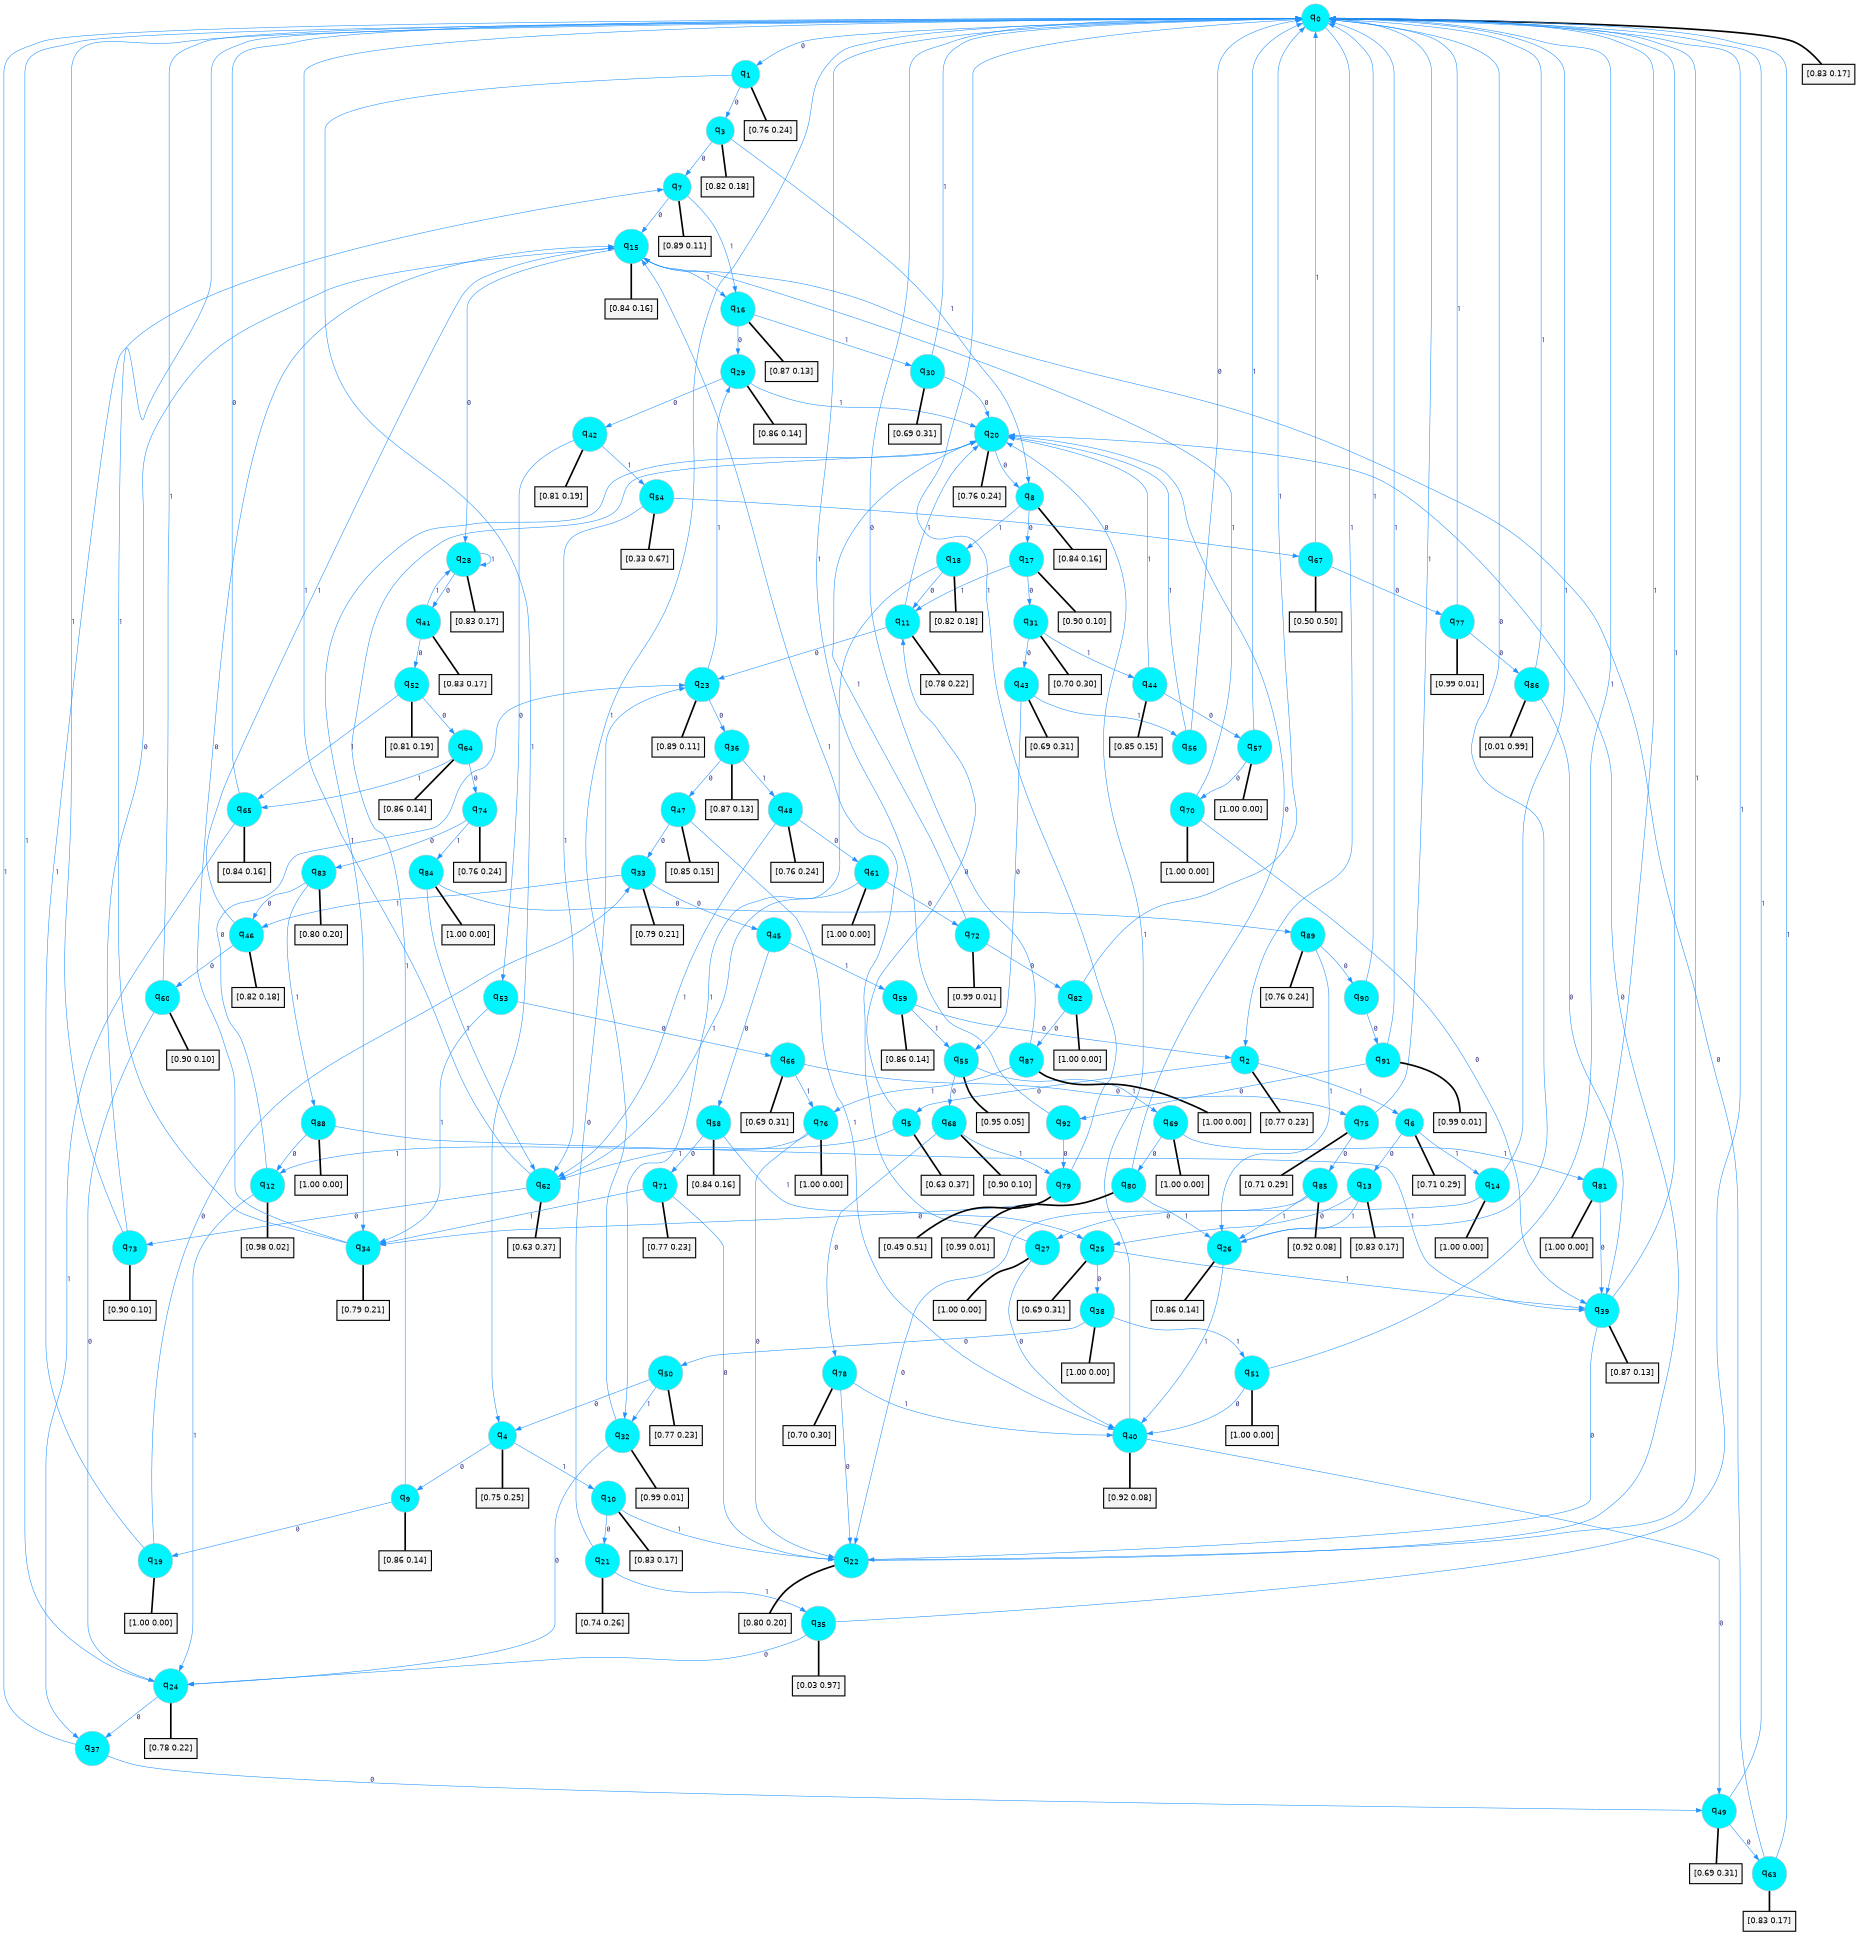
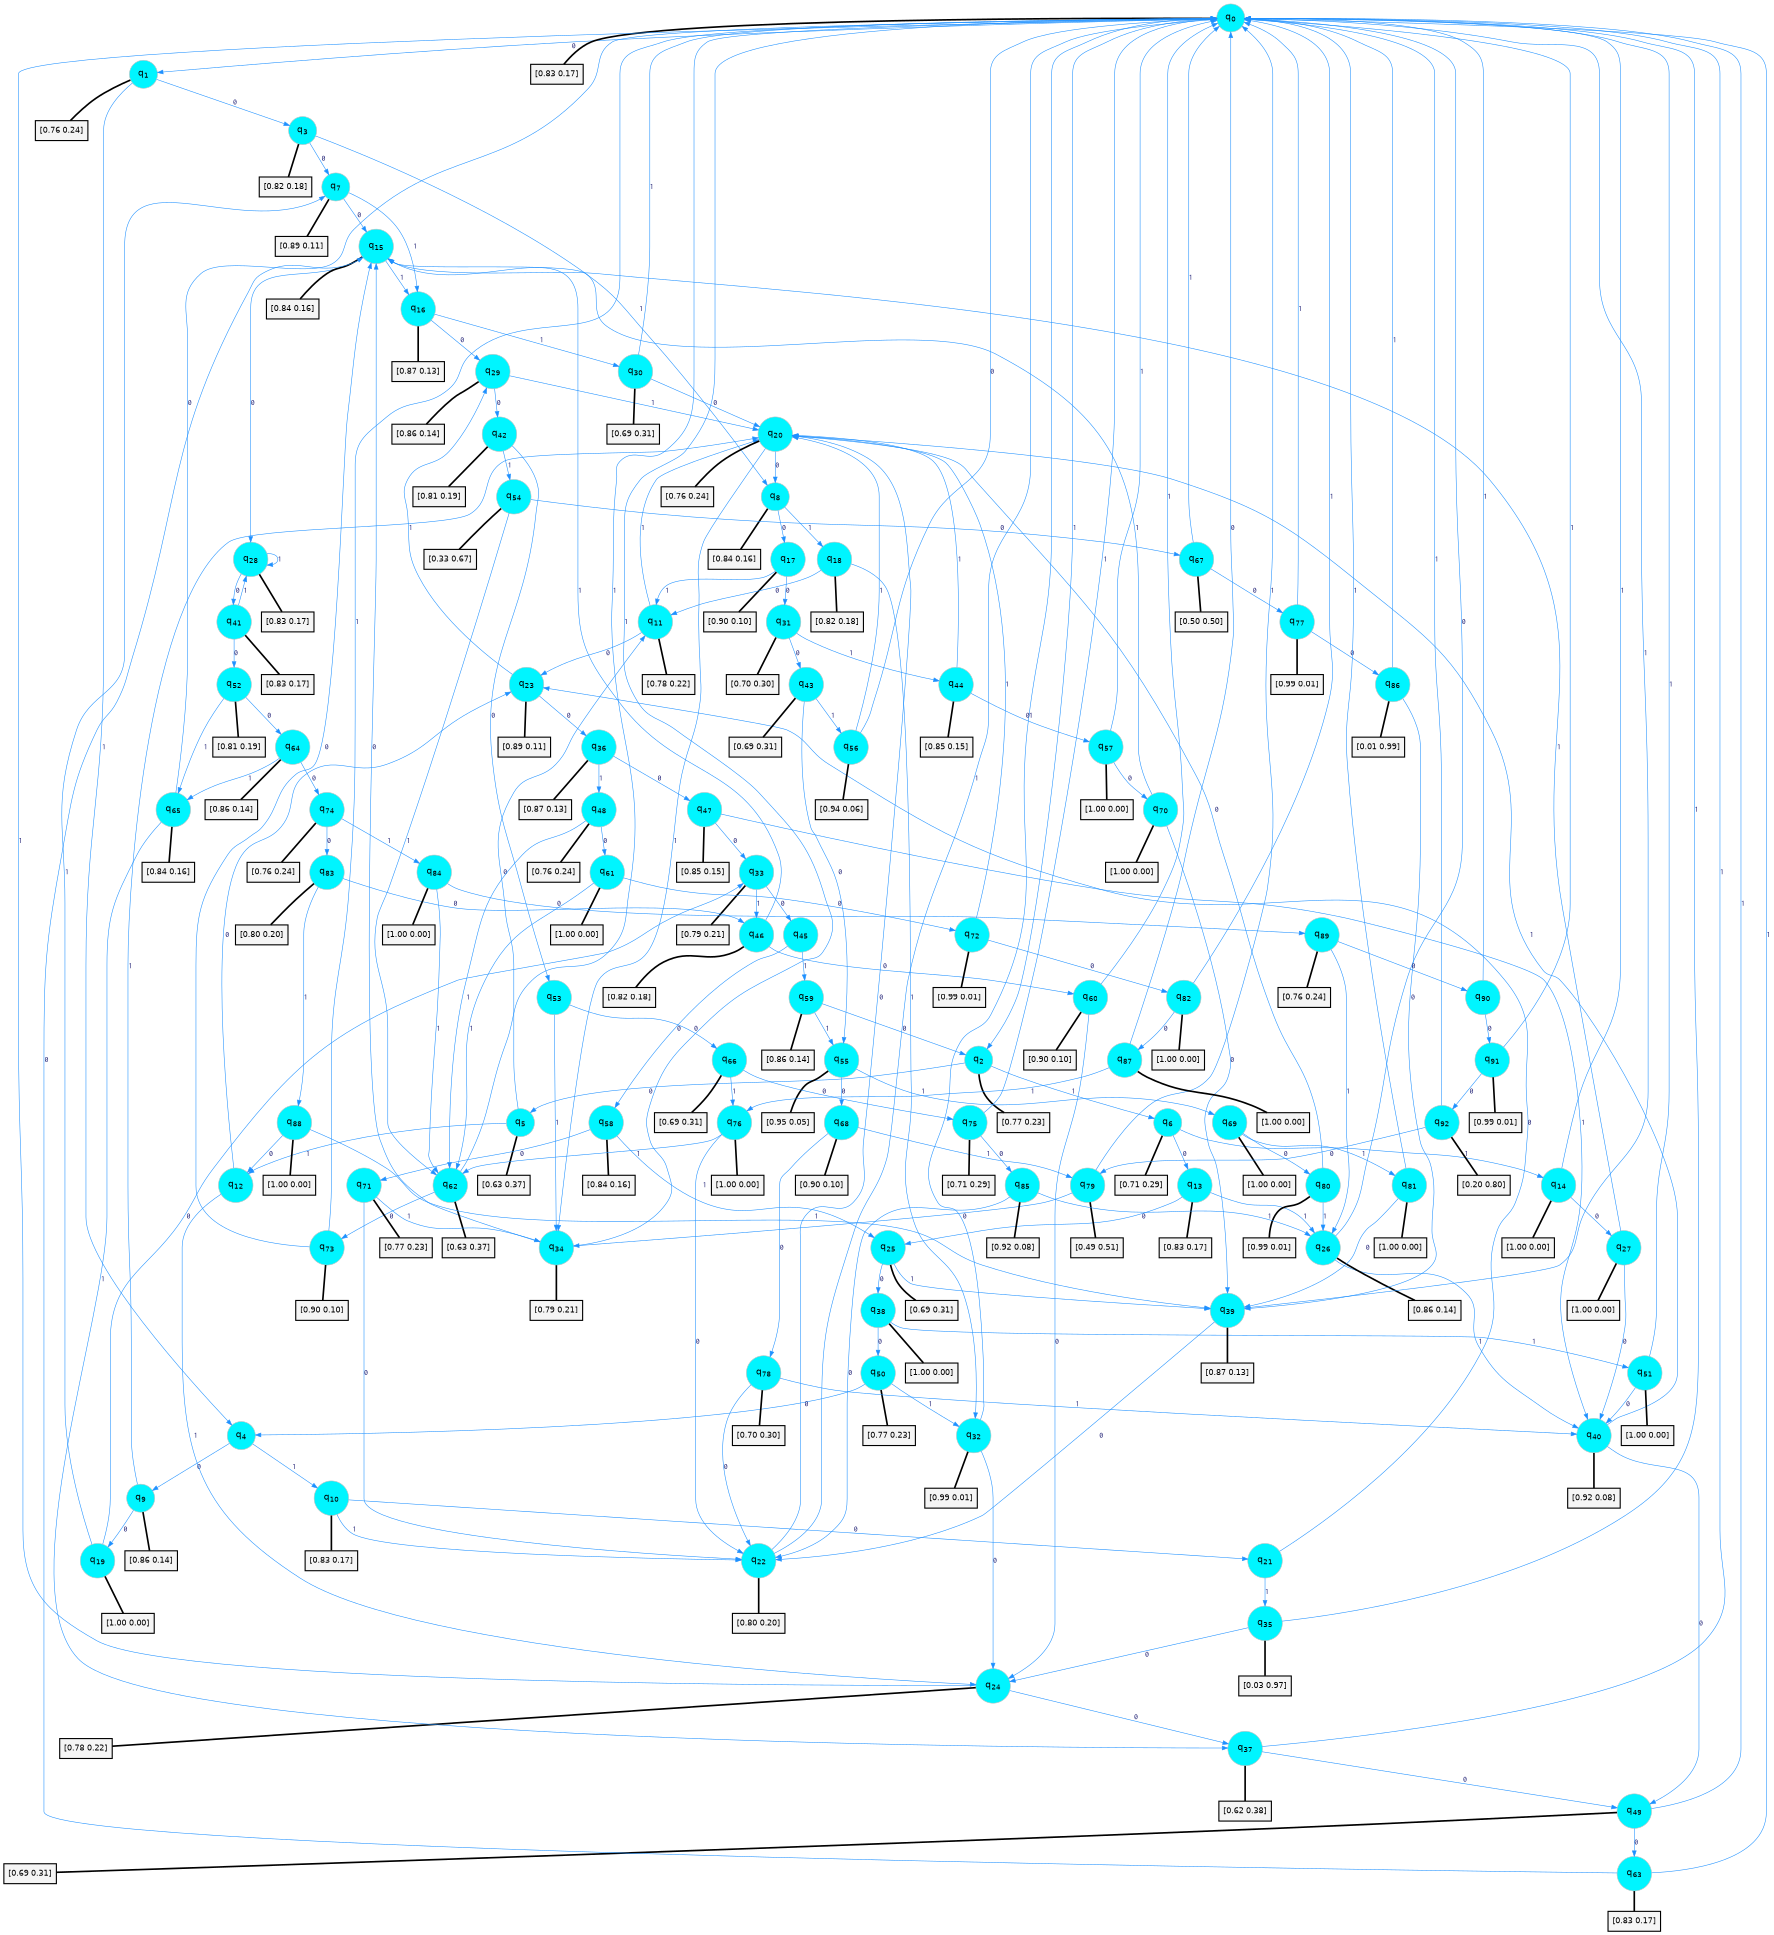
none -> (842, 810)
none -> (1484, 1185)
(268, 1248) -> none
(502, 1498) -> none
(603, 1623) -> none
none -> (1245, 1811)
